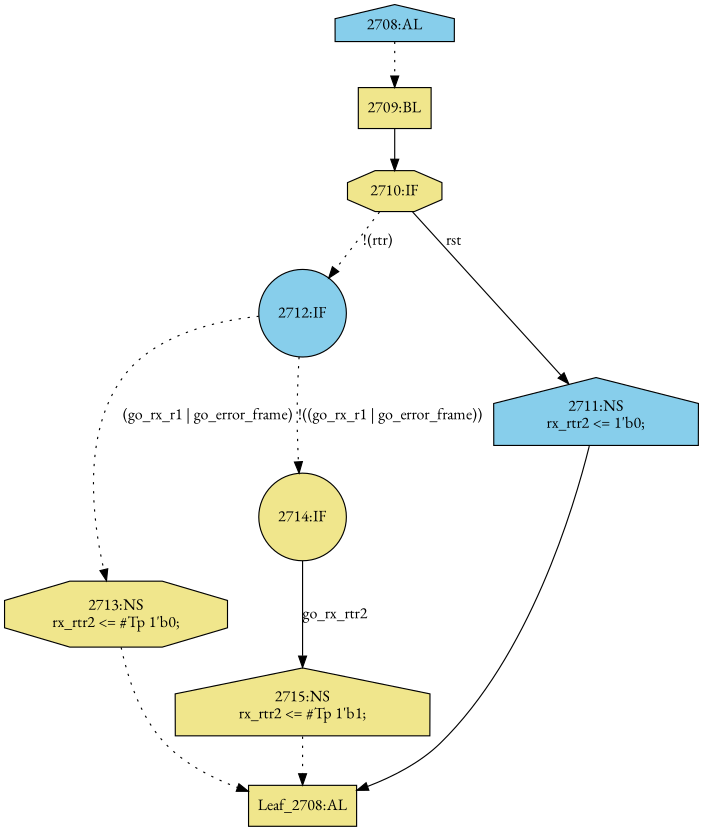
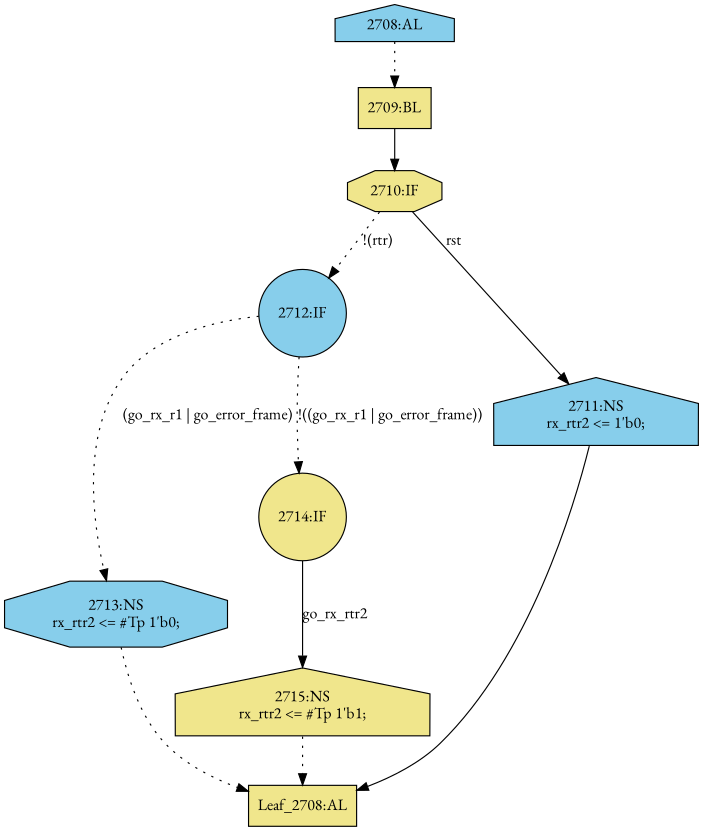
(116, 614) -> (116, 614)
